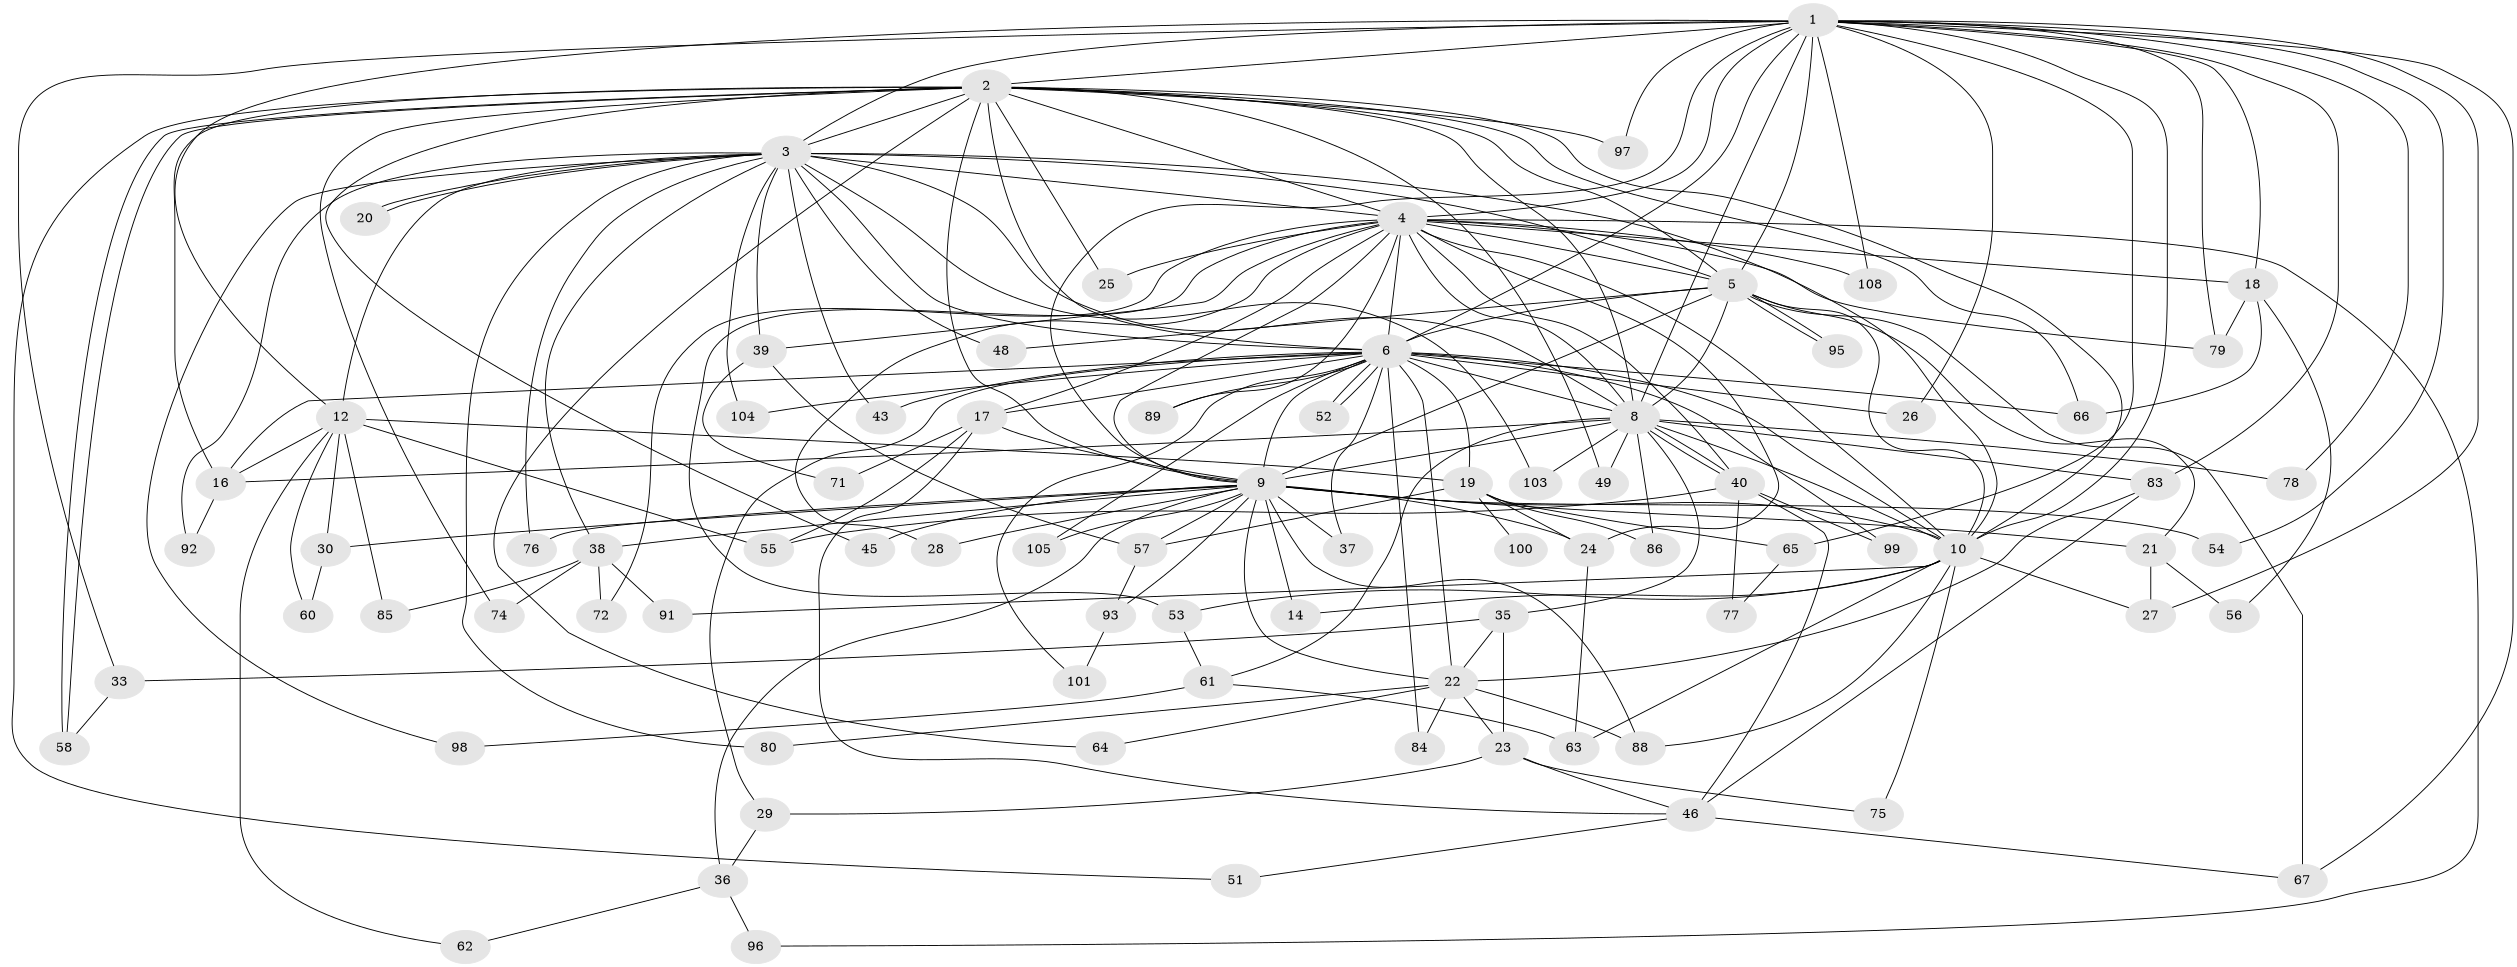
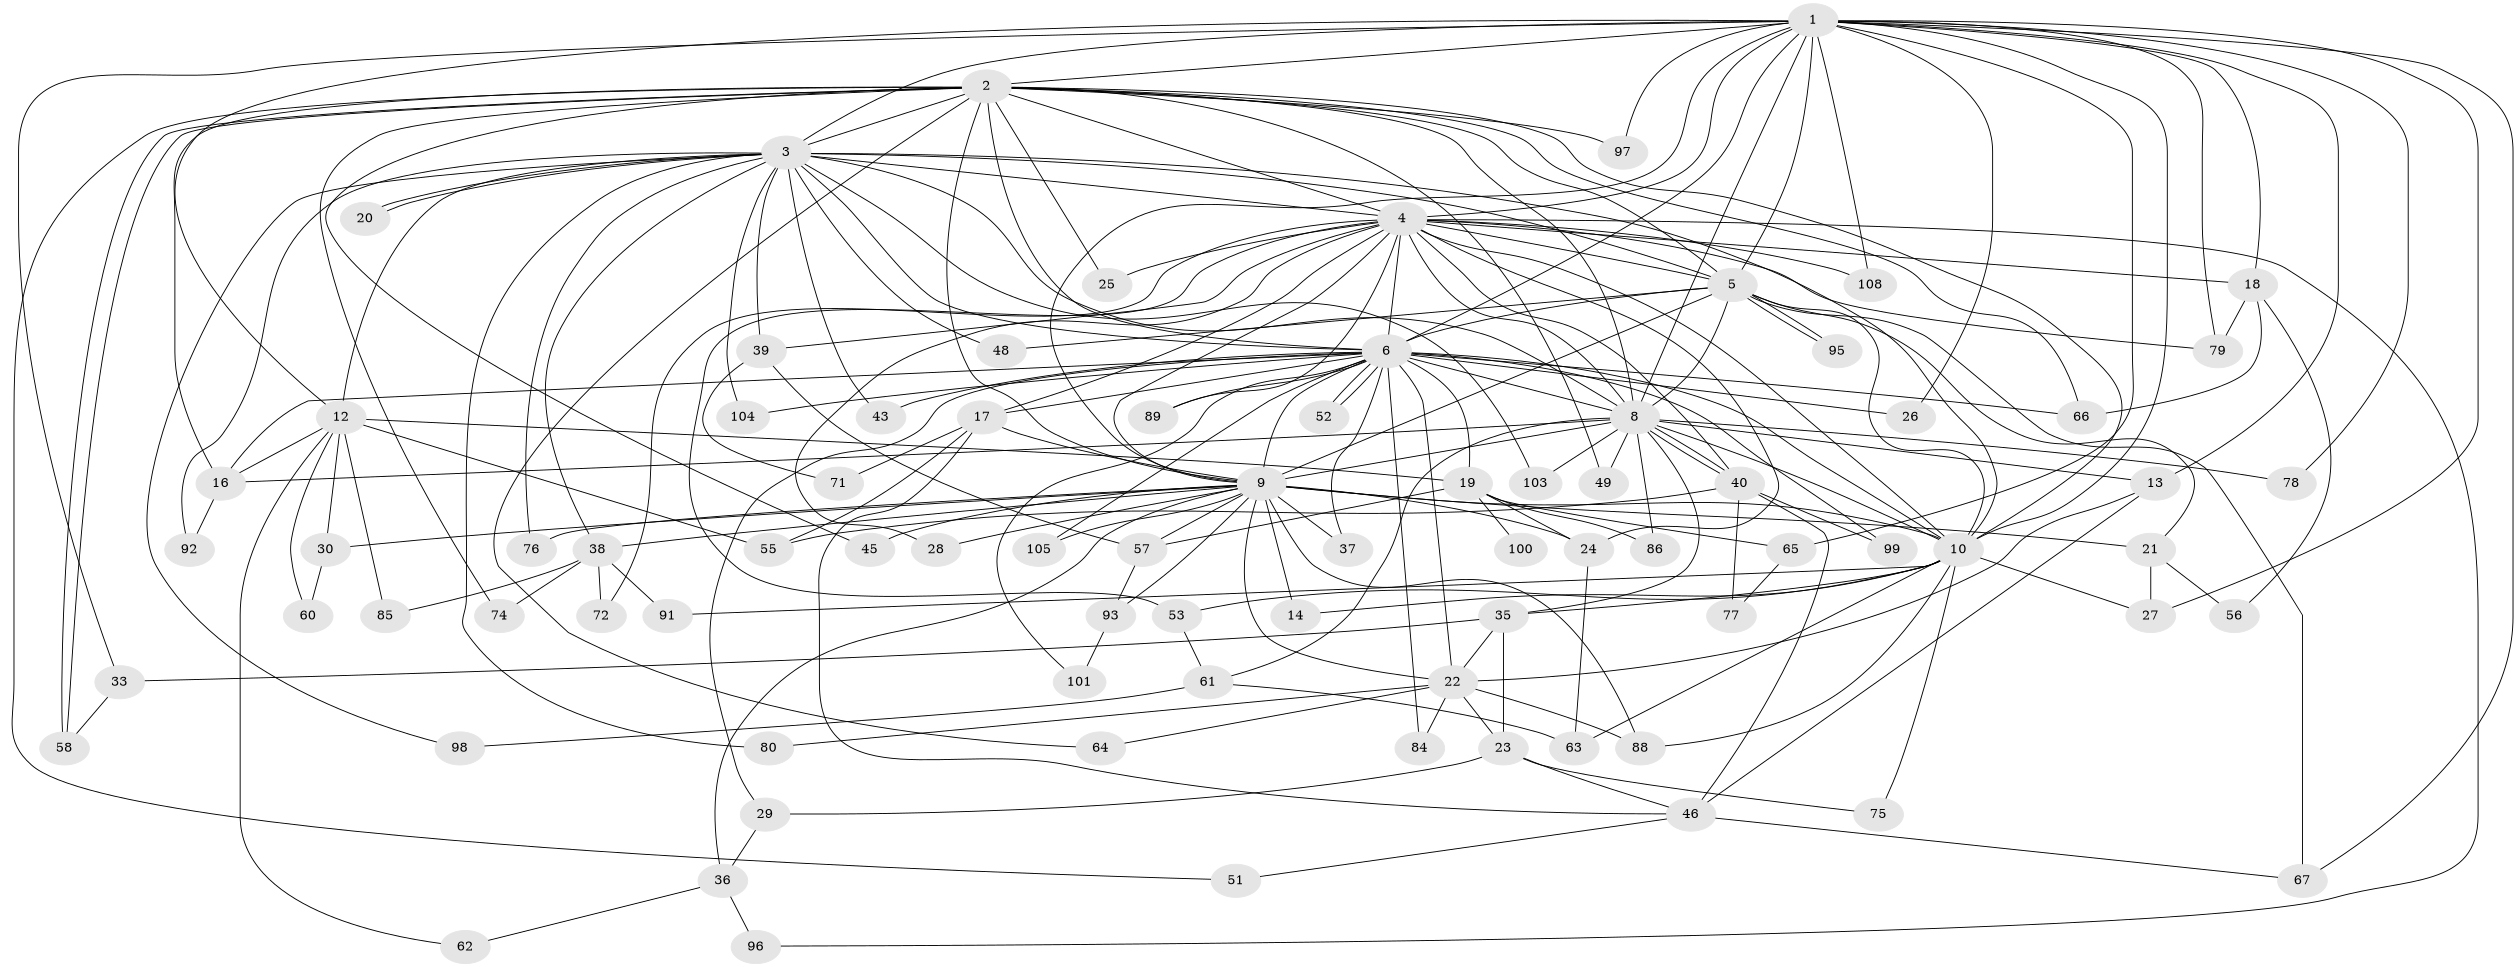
(2155, 484) -> (2155, 484)
(2217, 550) -> none
none -> (1632, 605)
